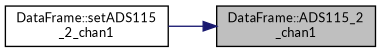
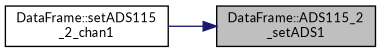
(296, 26) -> (296, 26)
